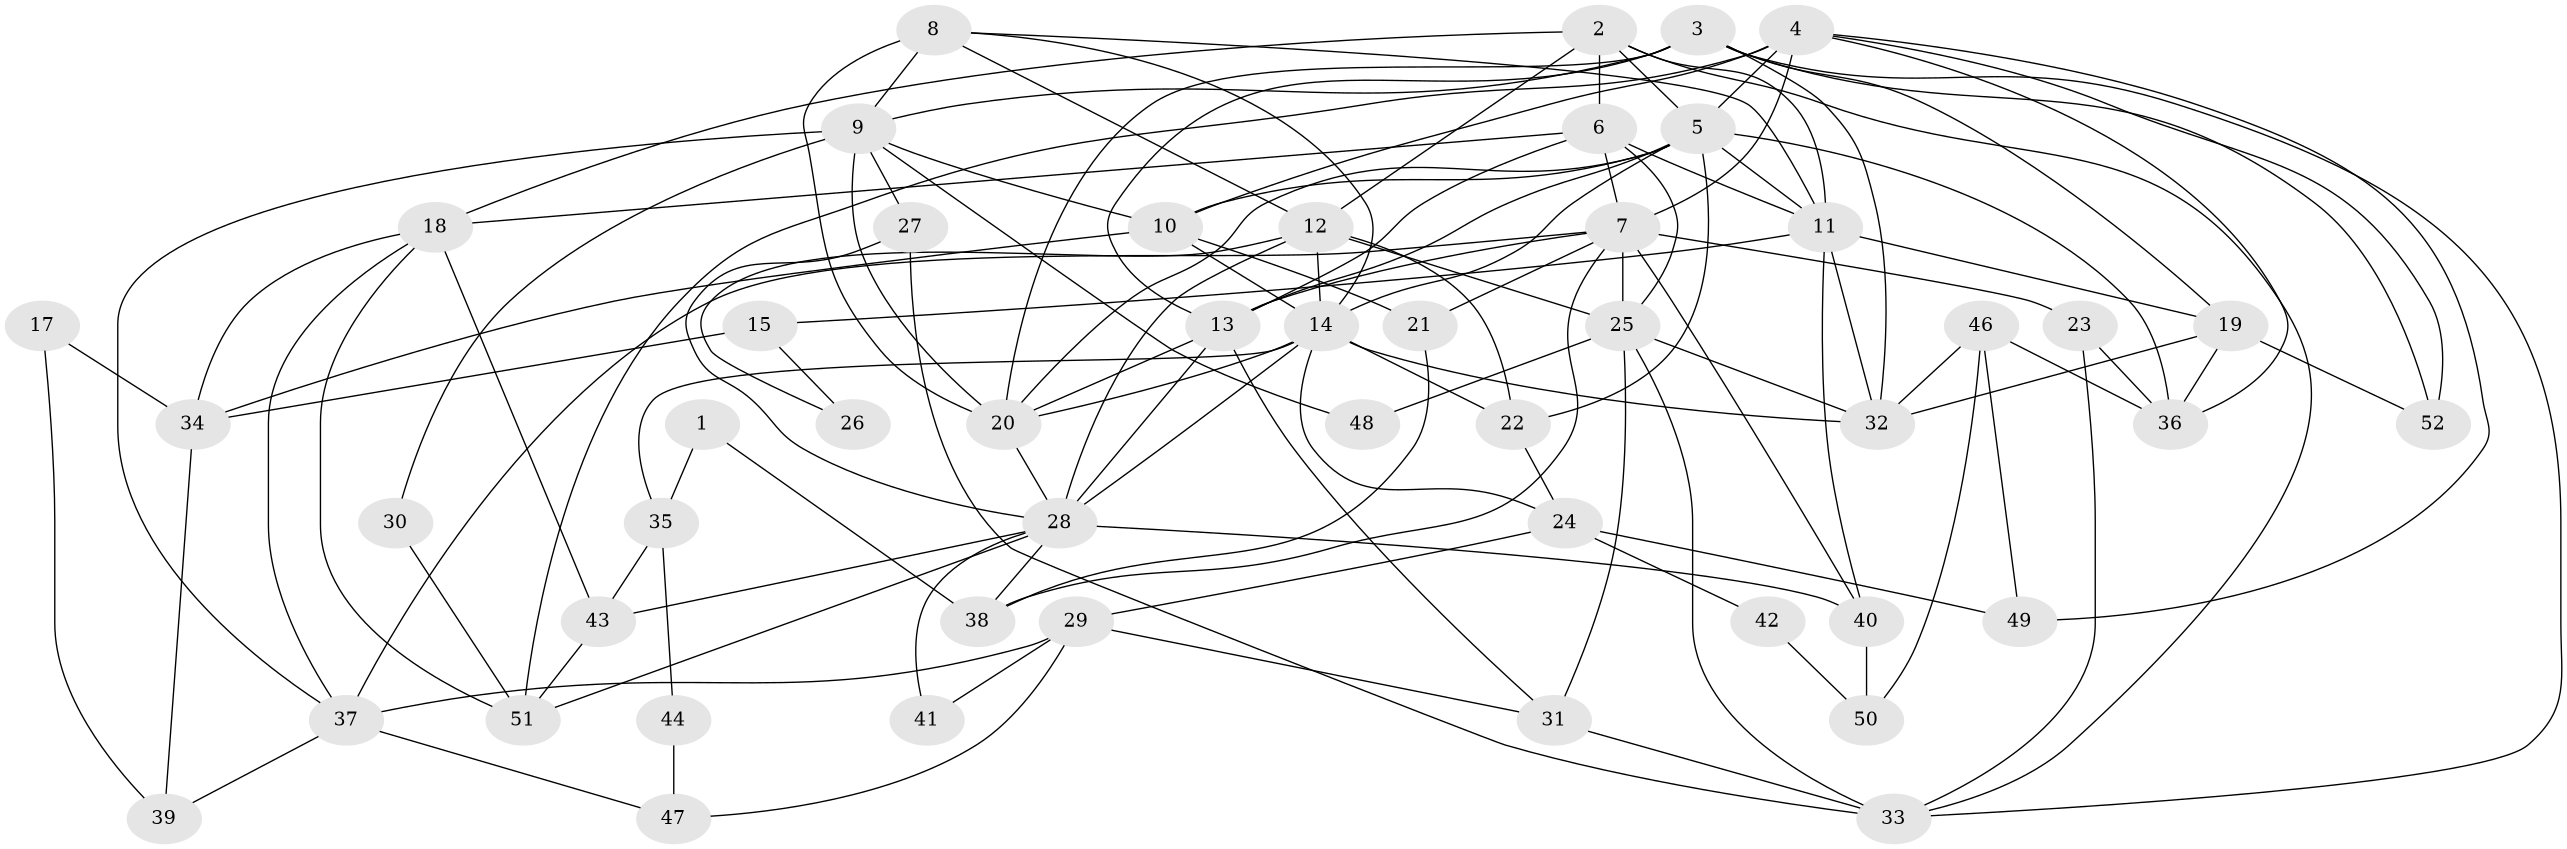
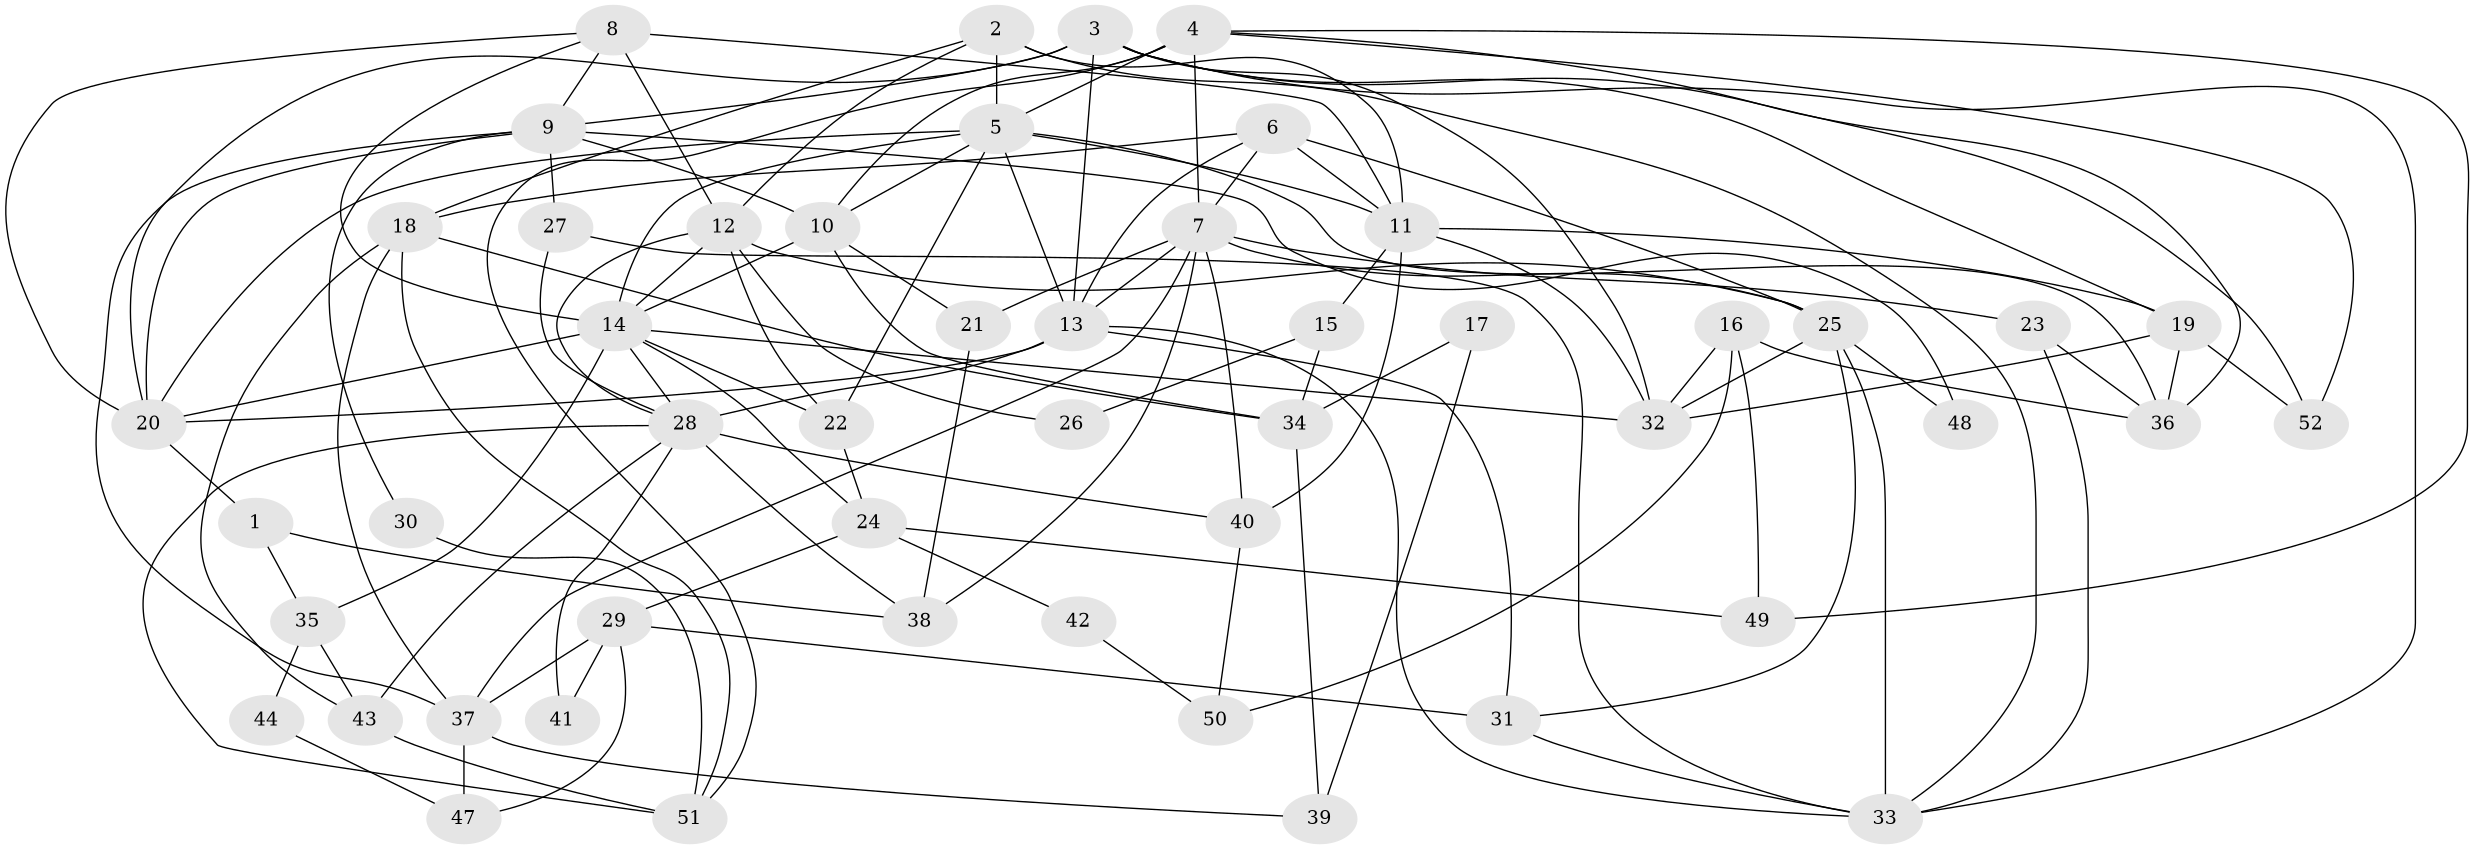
(1600, 80) -> none
(1982, 326) -> (1732, 326)
(1032, 474) -> (202, 474)
none -> (1401, 650)
